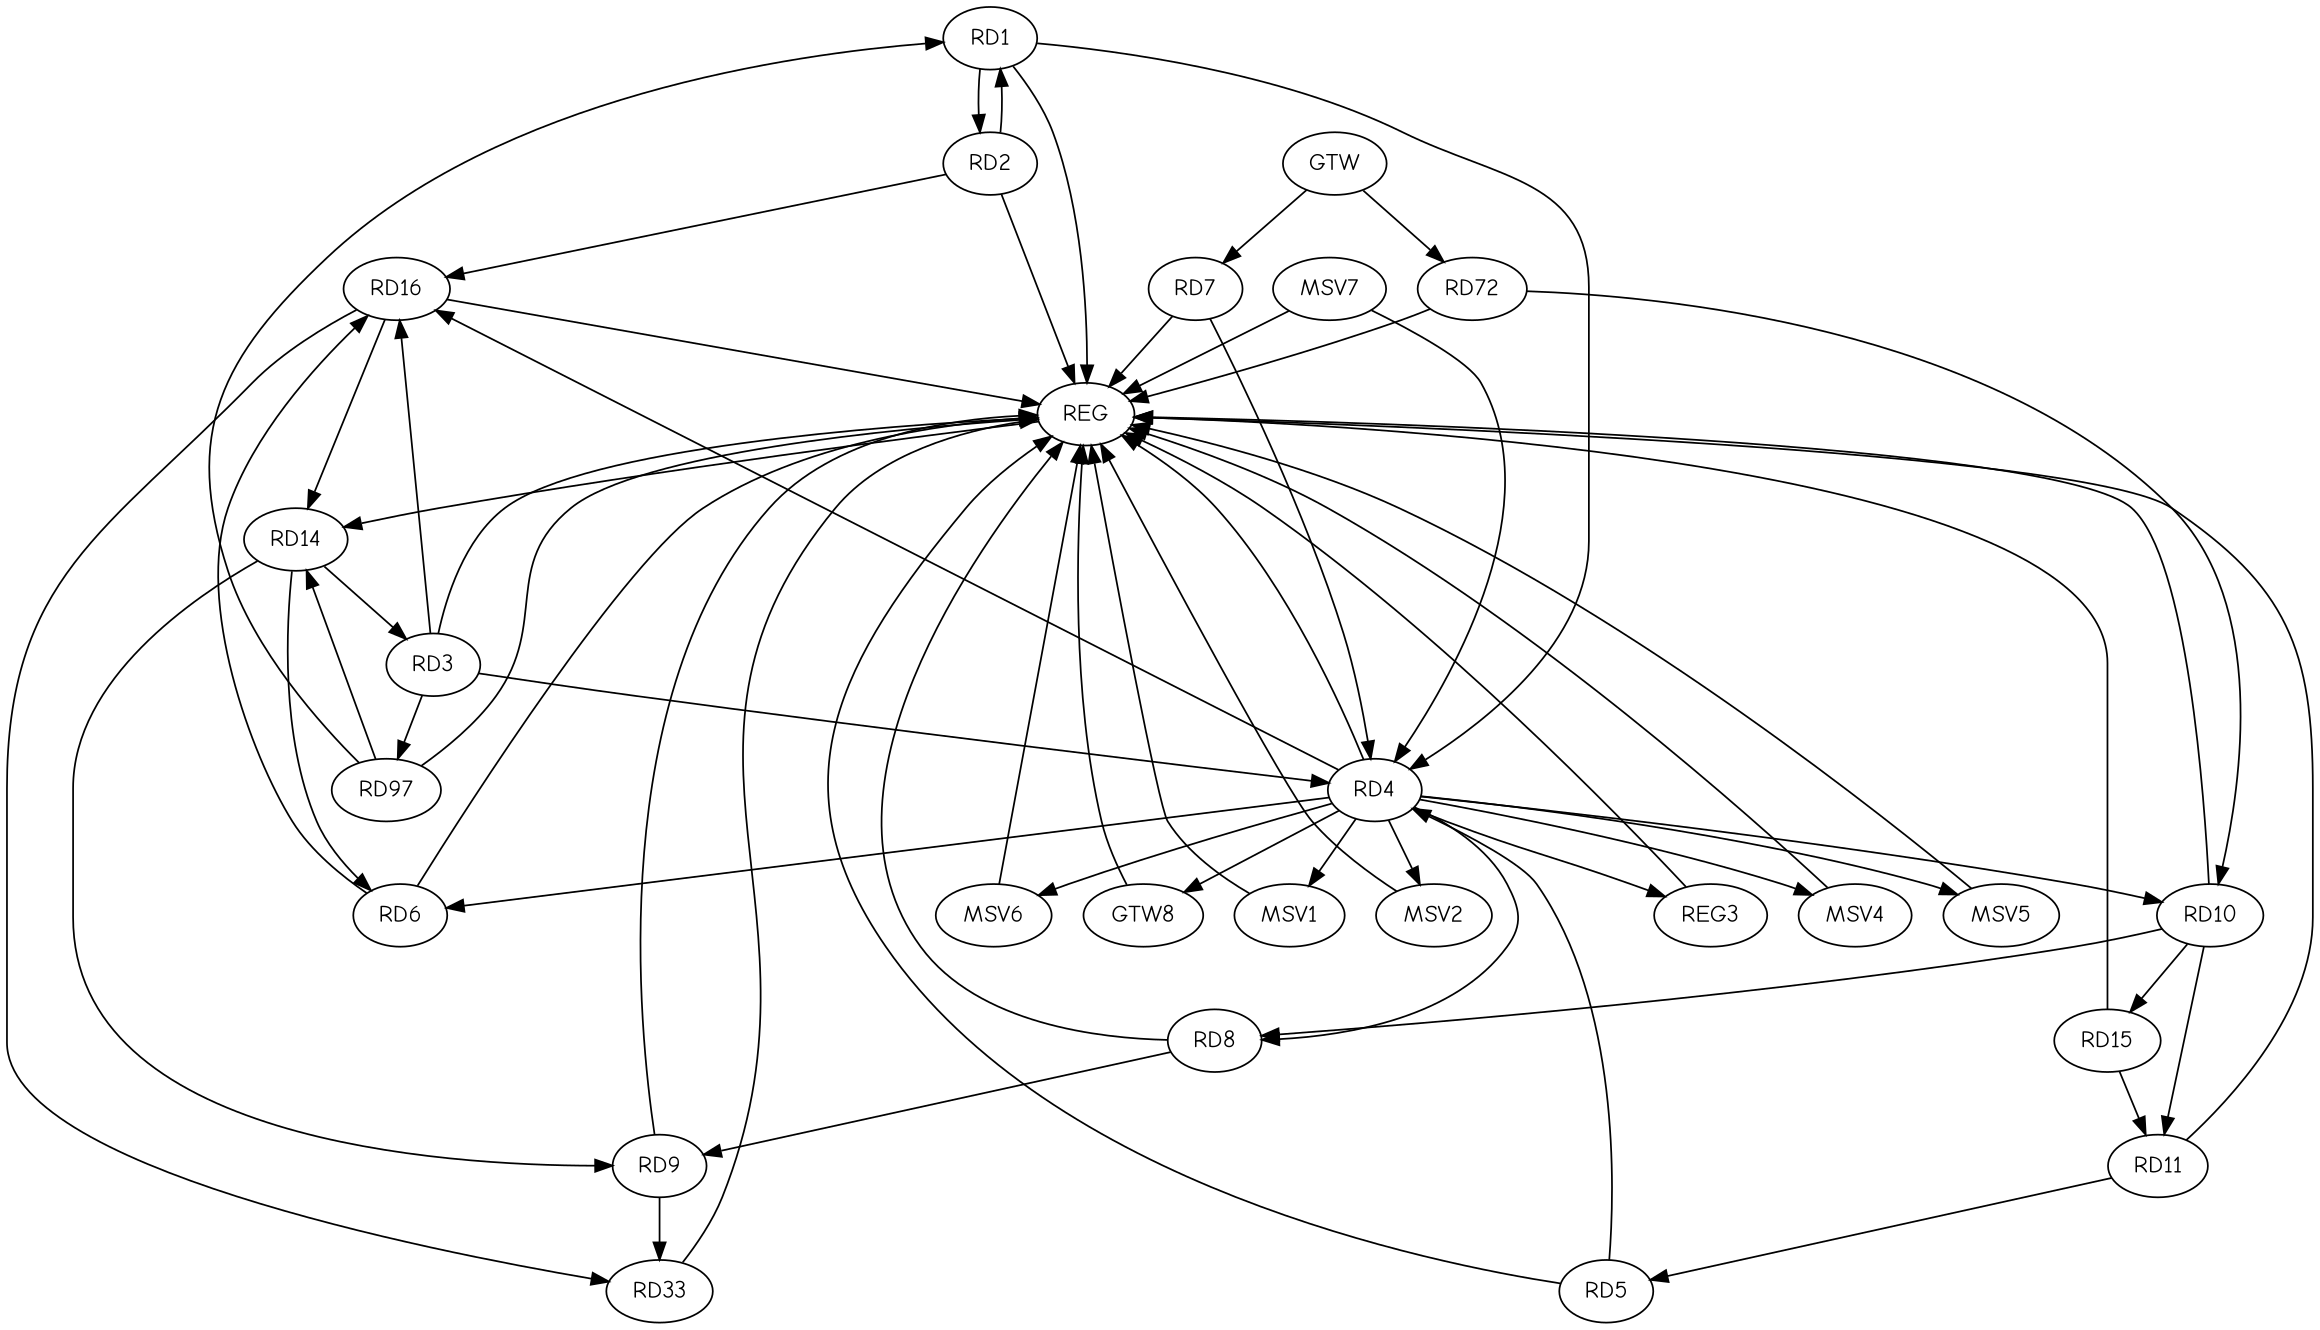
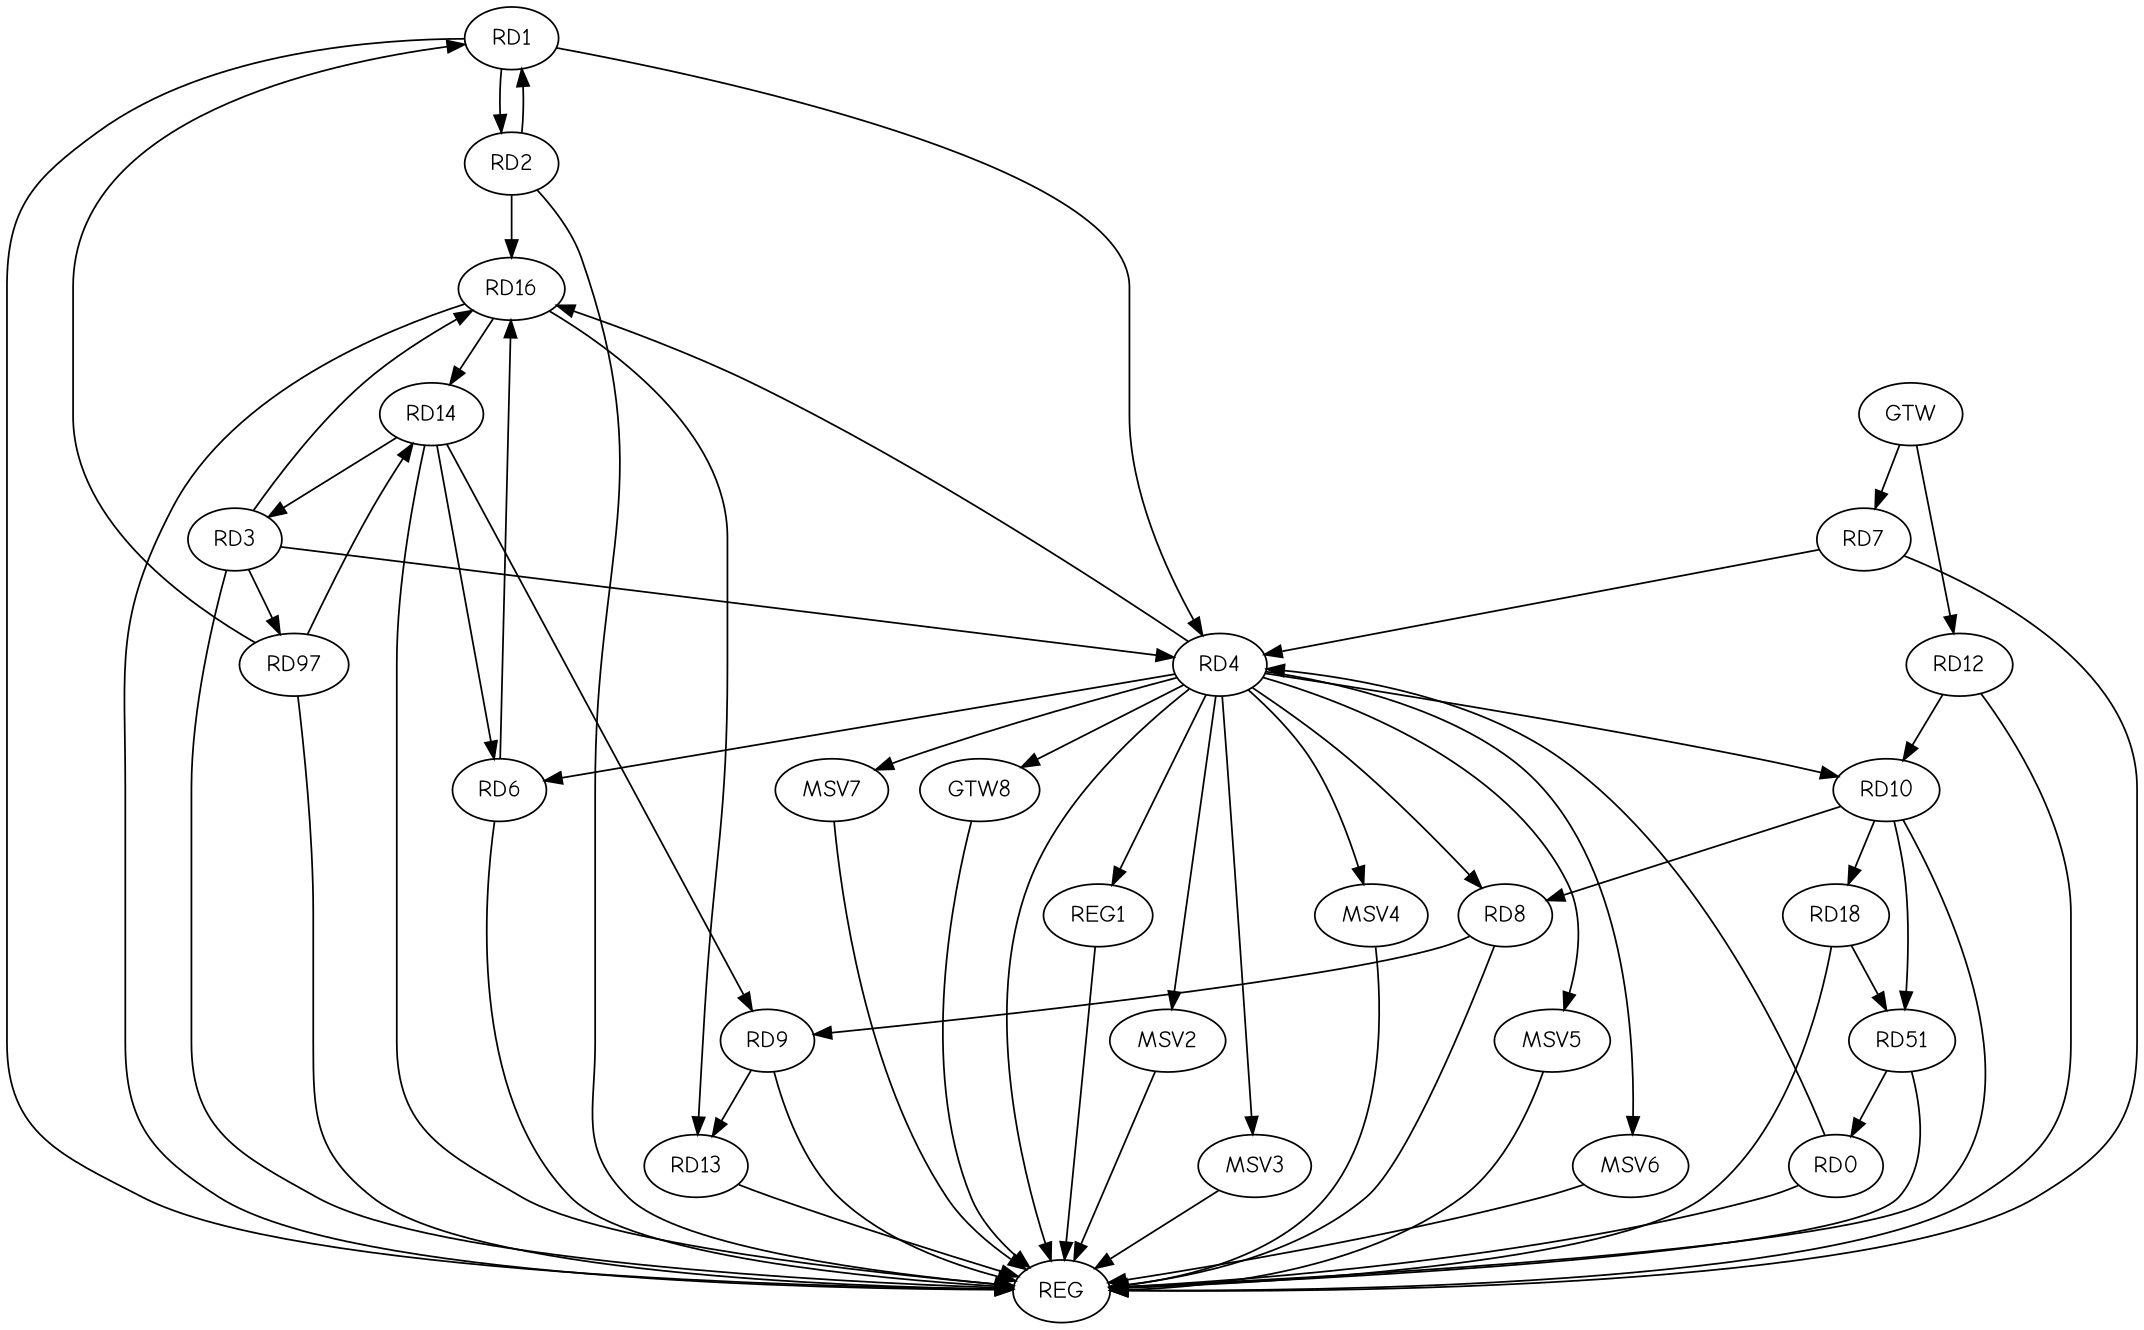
(1472, 289) -> (1960, 665)
(699, 467) -> (404, 1090)
(1503, 508) -> (1034, 718)
(1290, 915) -> (1098, 915)
(1711, 915) -> (1255, 1166)
(2107, 1041) -> (1836, 915)
(2158, 1166) -> (1902, 1041)
(660, 1291) -> (696, 1166)
(1606, 1291) -> (1836, 1166)
